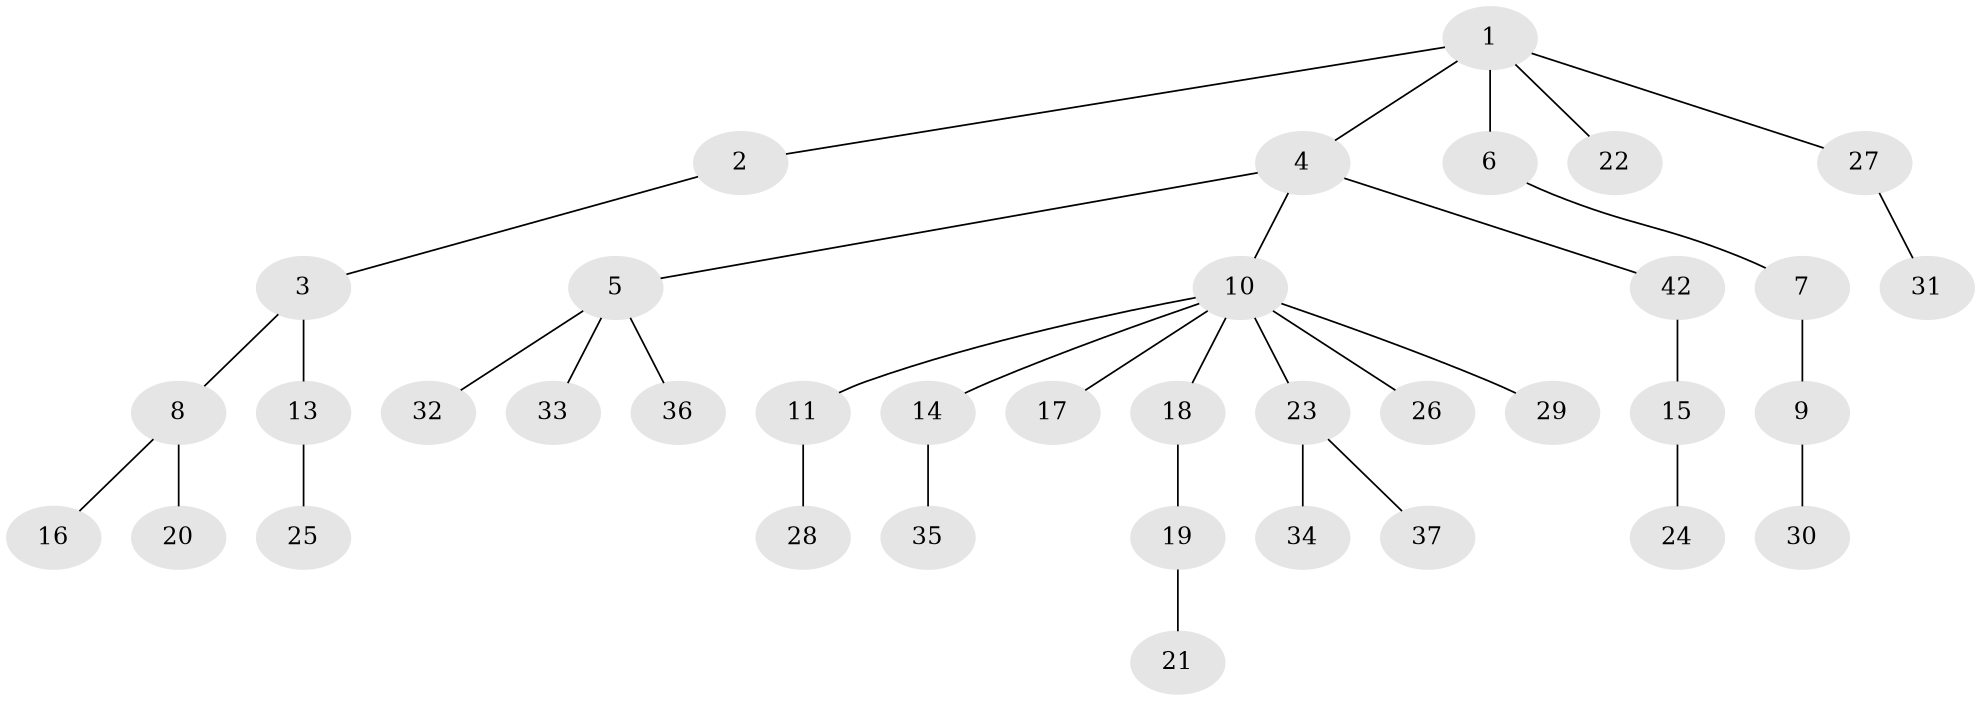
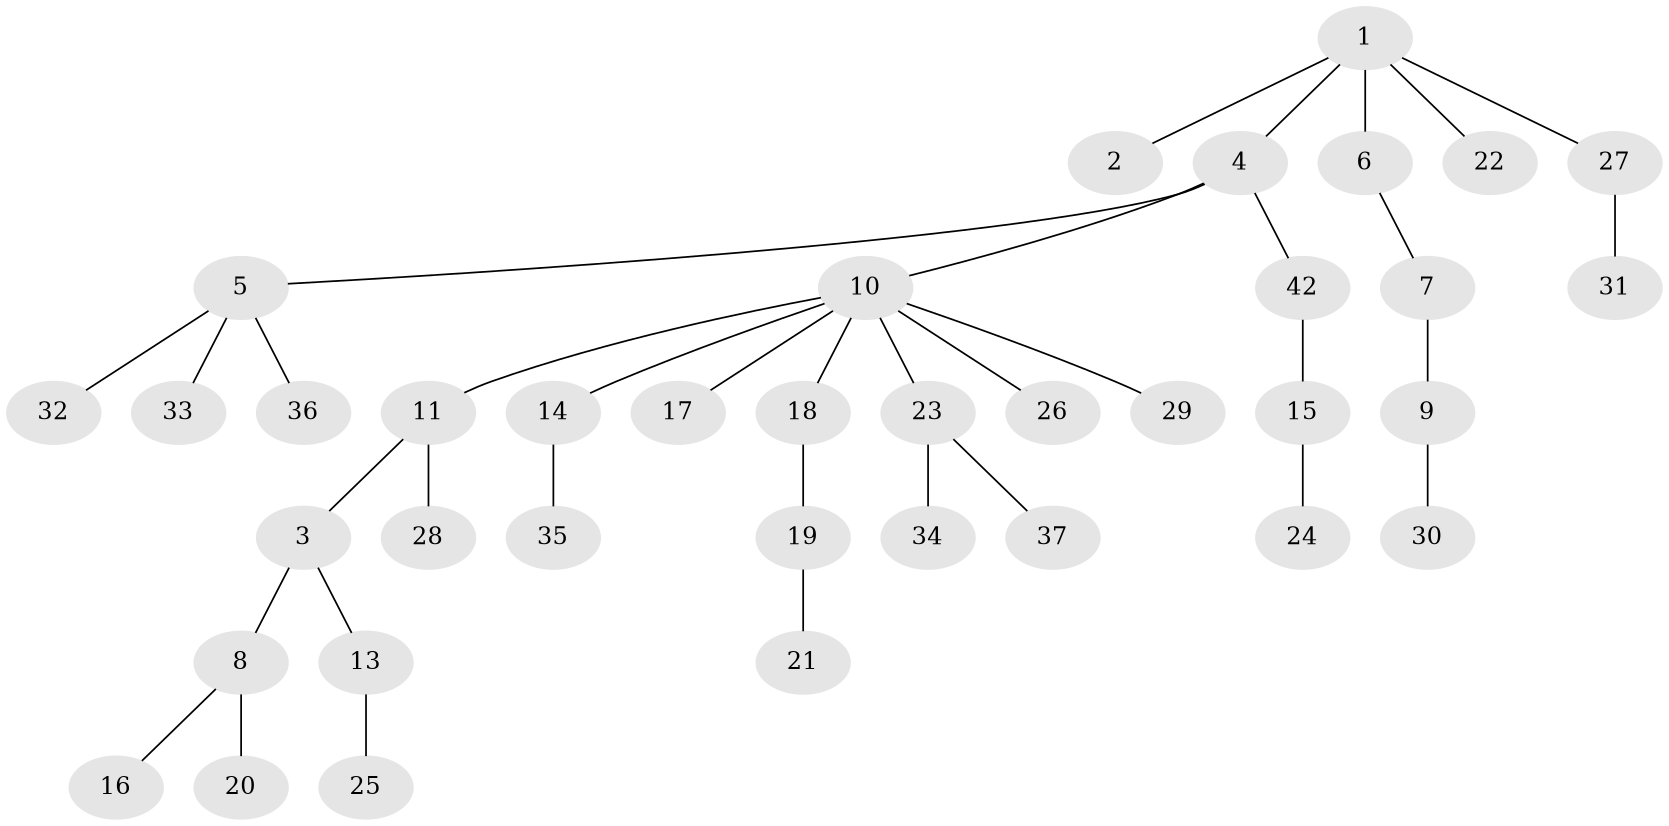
(522, 225) -> (366, 475)
